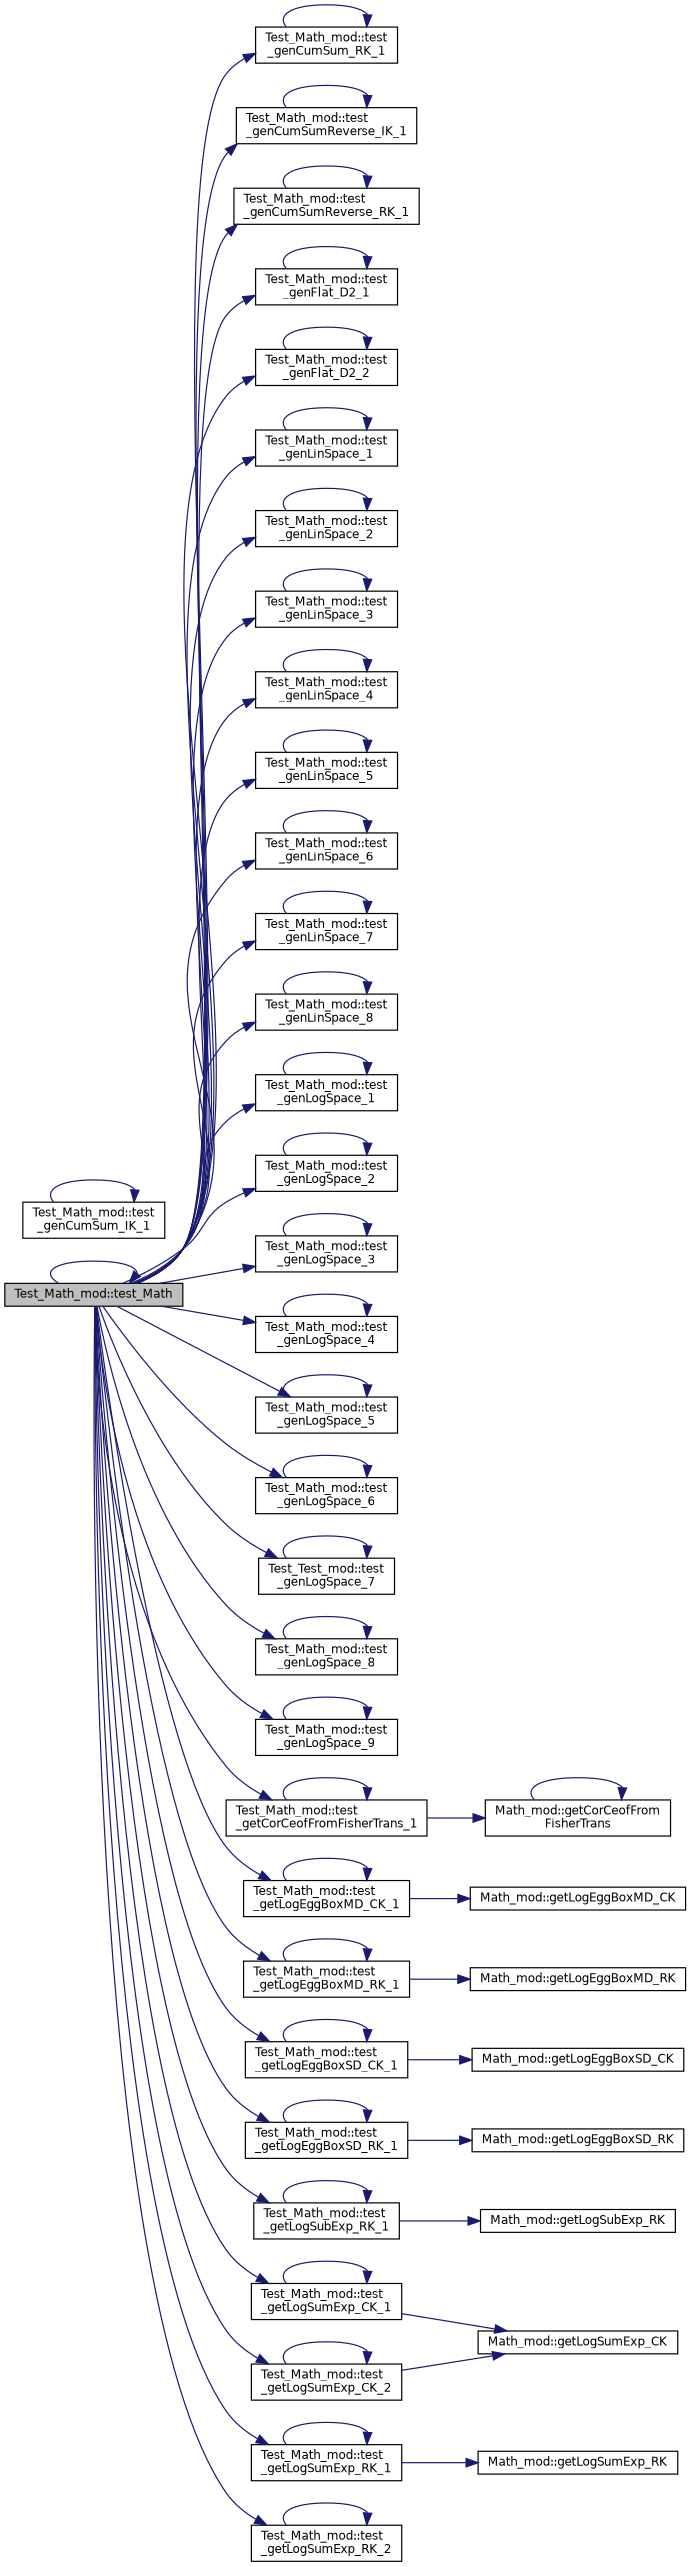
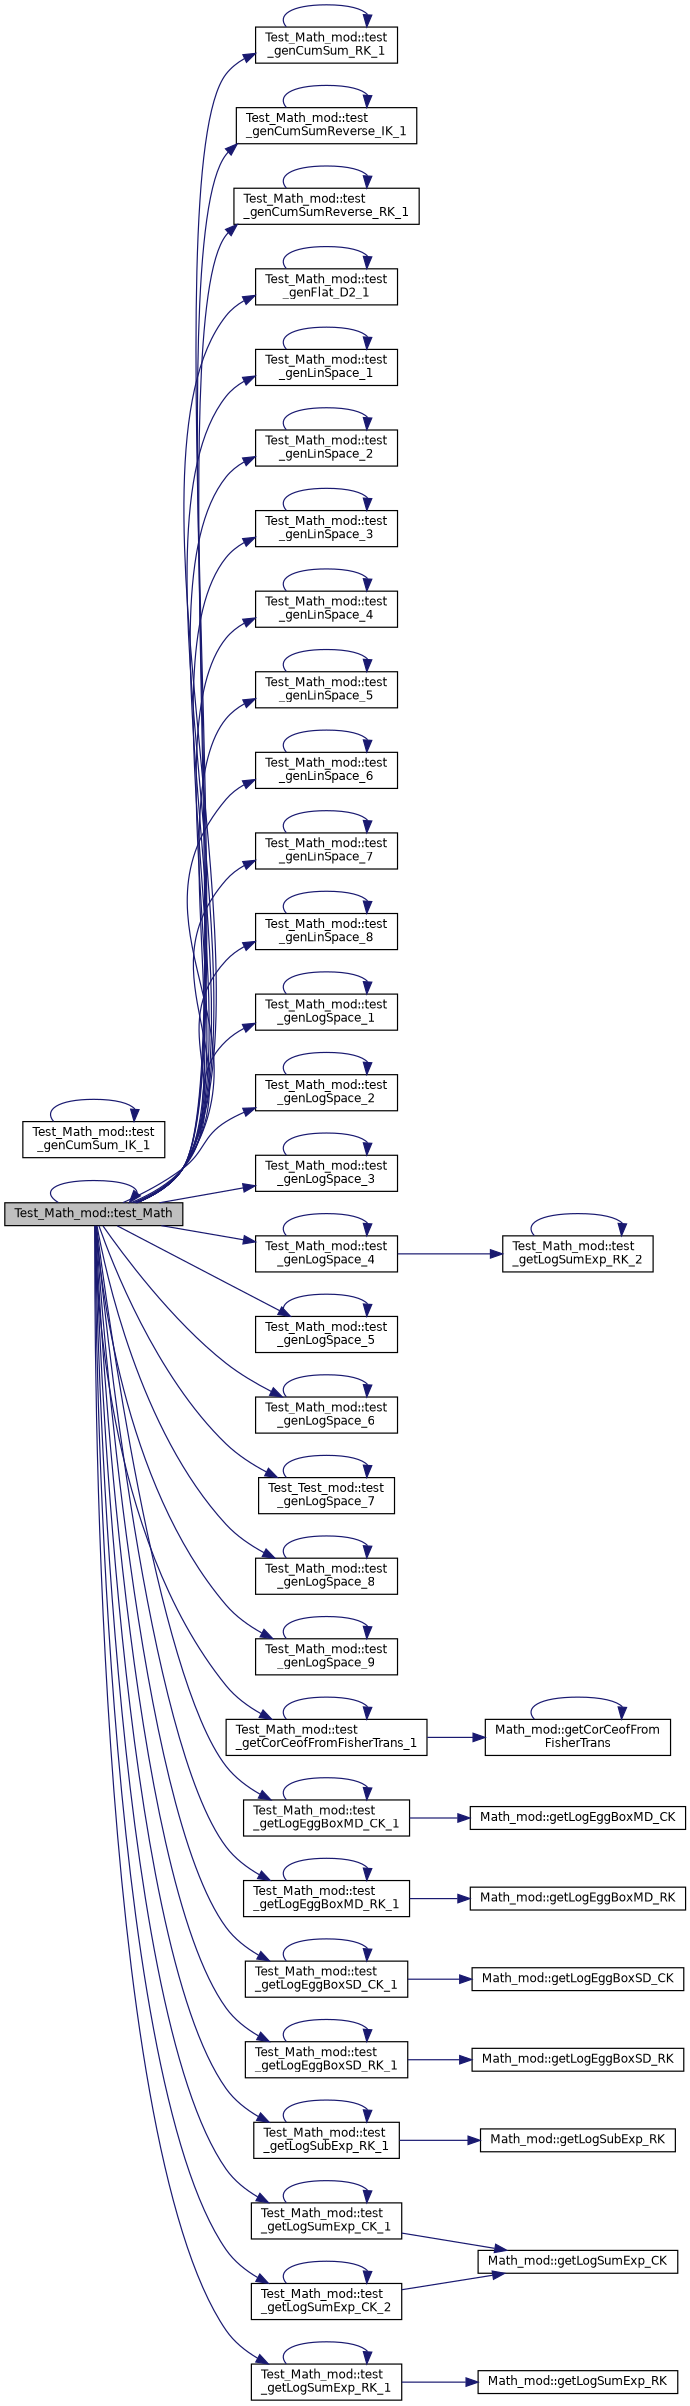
(327, 367) -> none
(111, 1927) -> (444, 1254)
